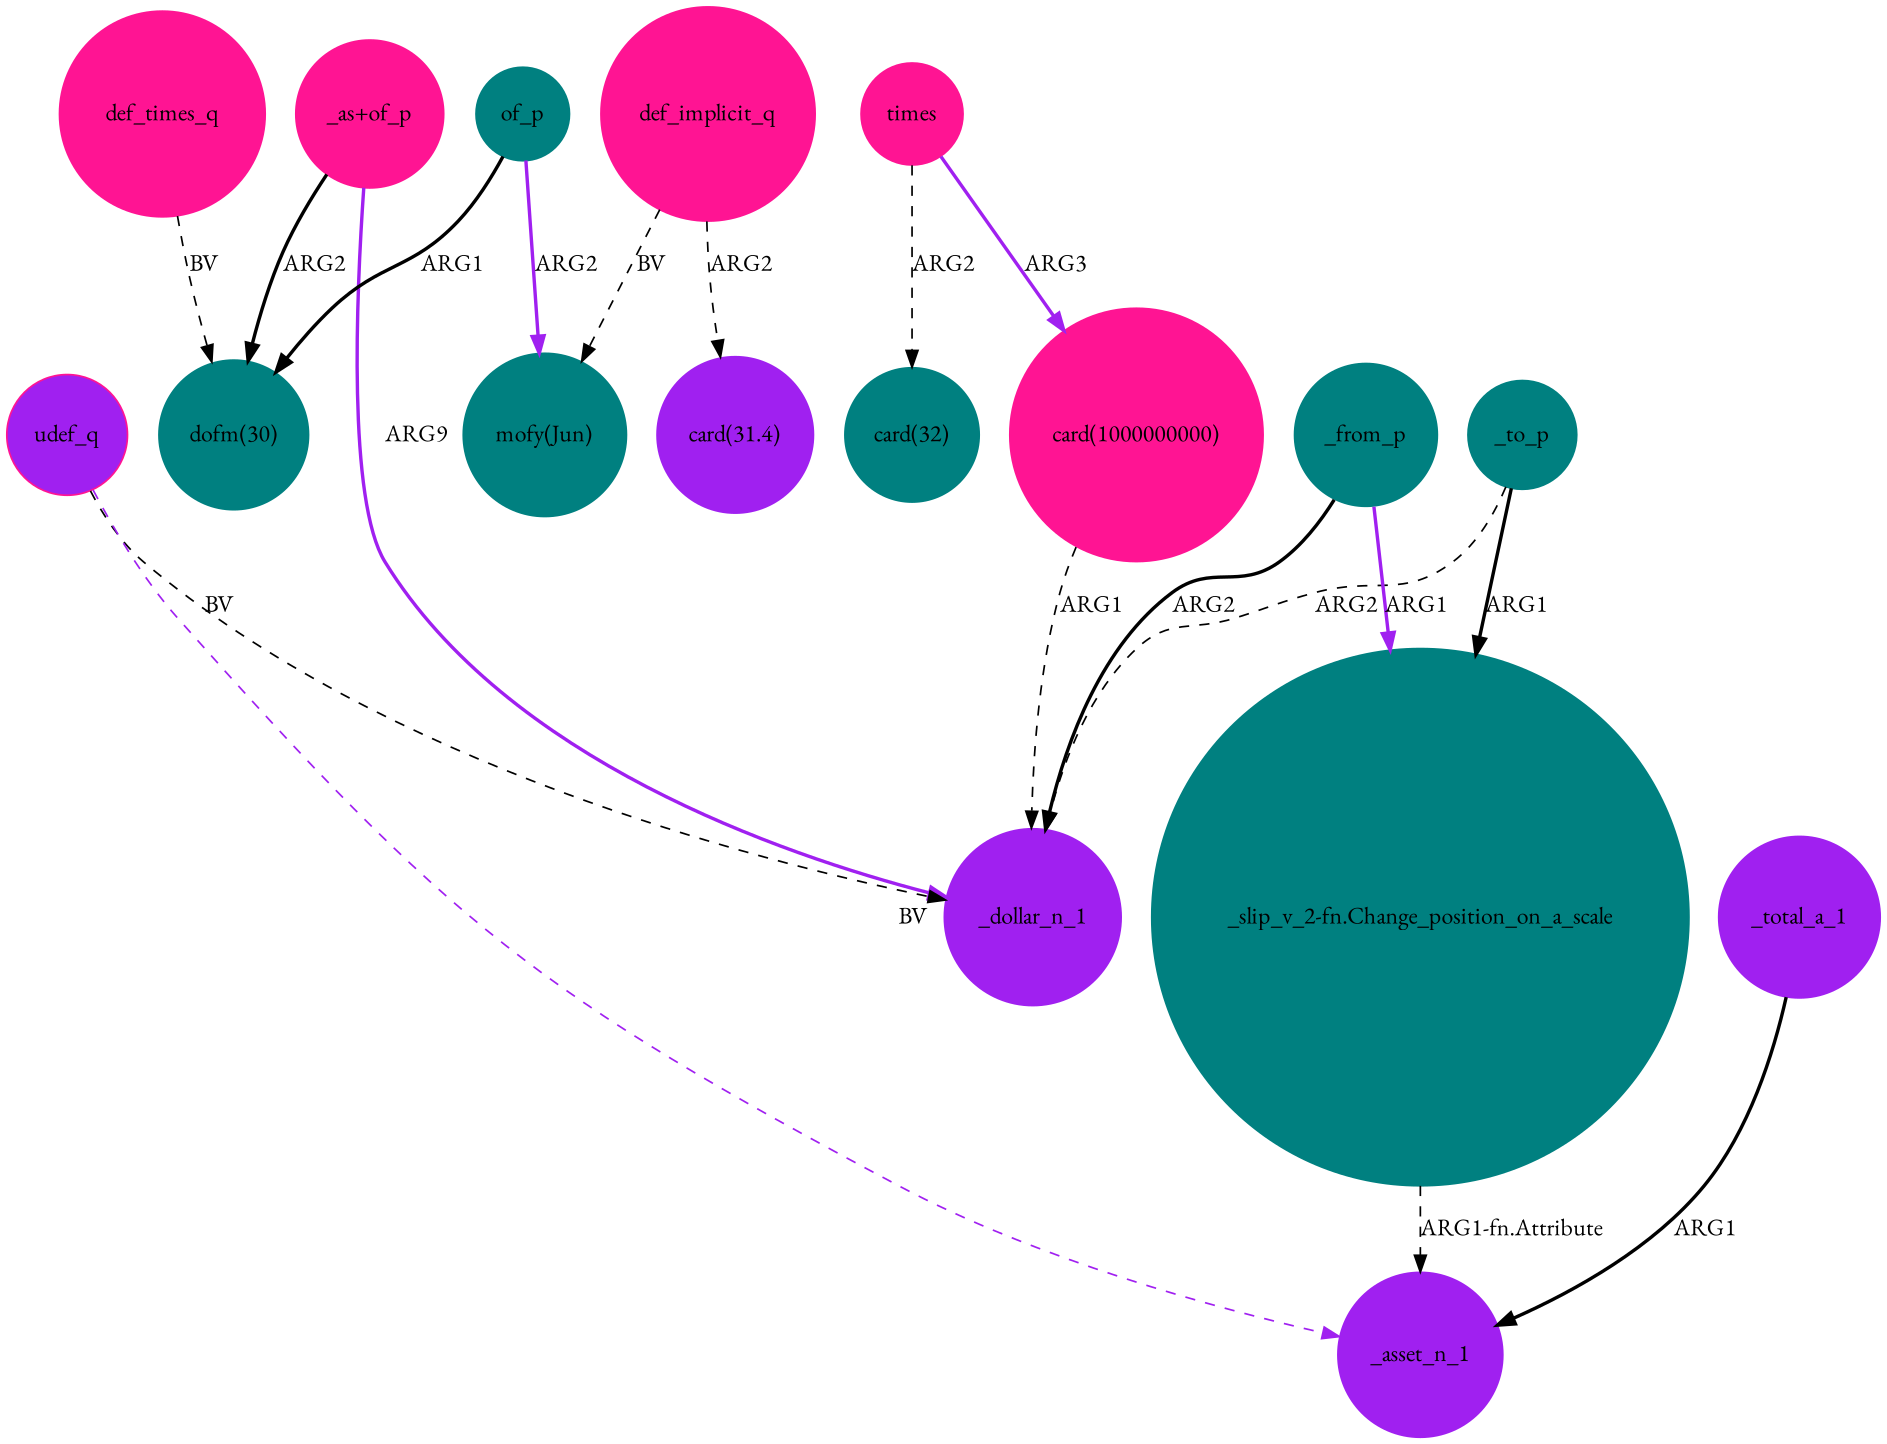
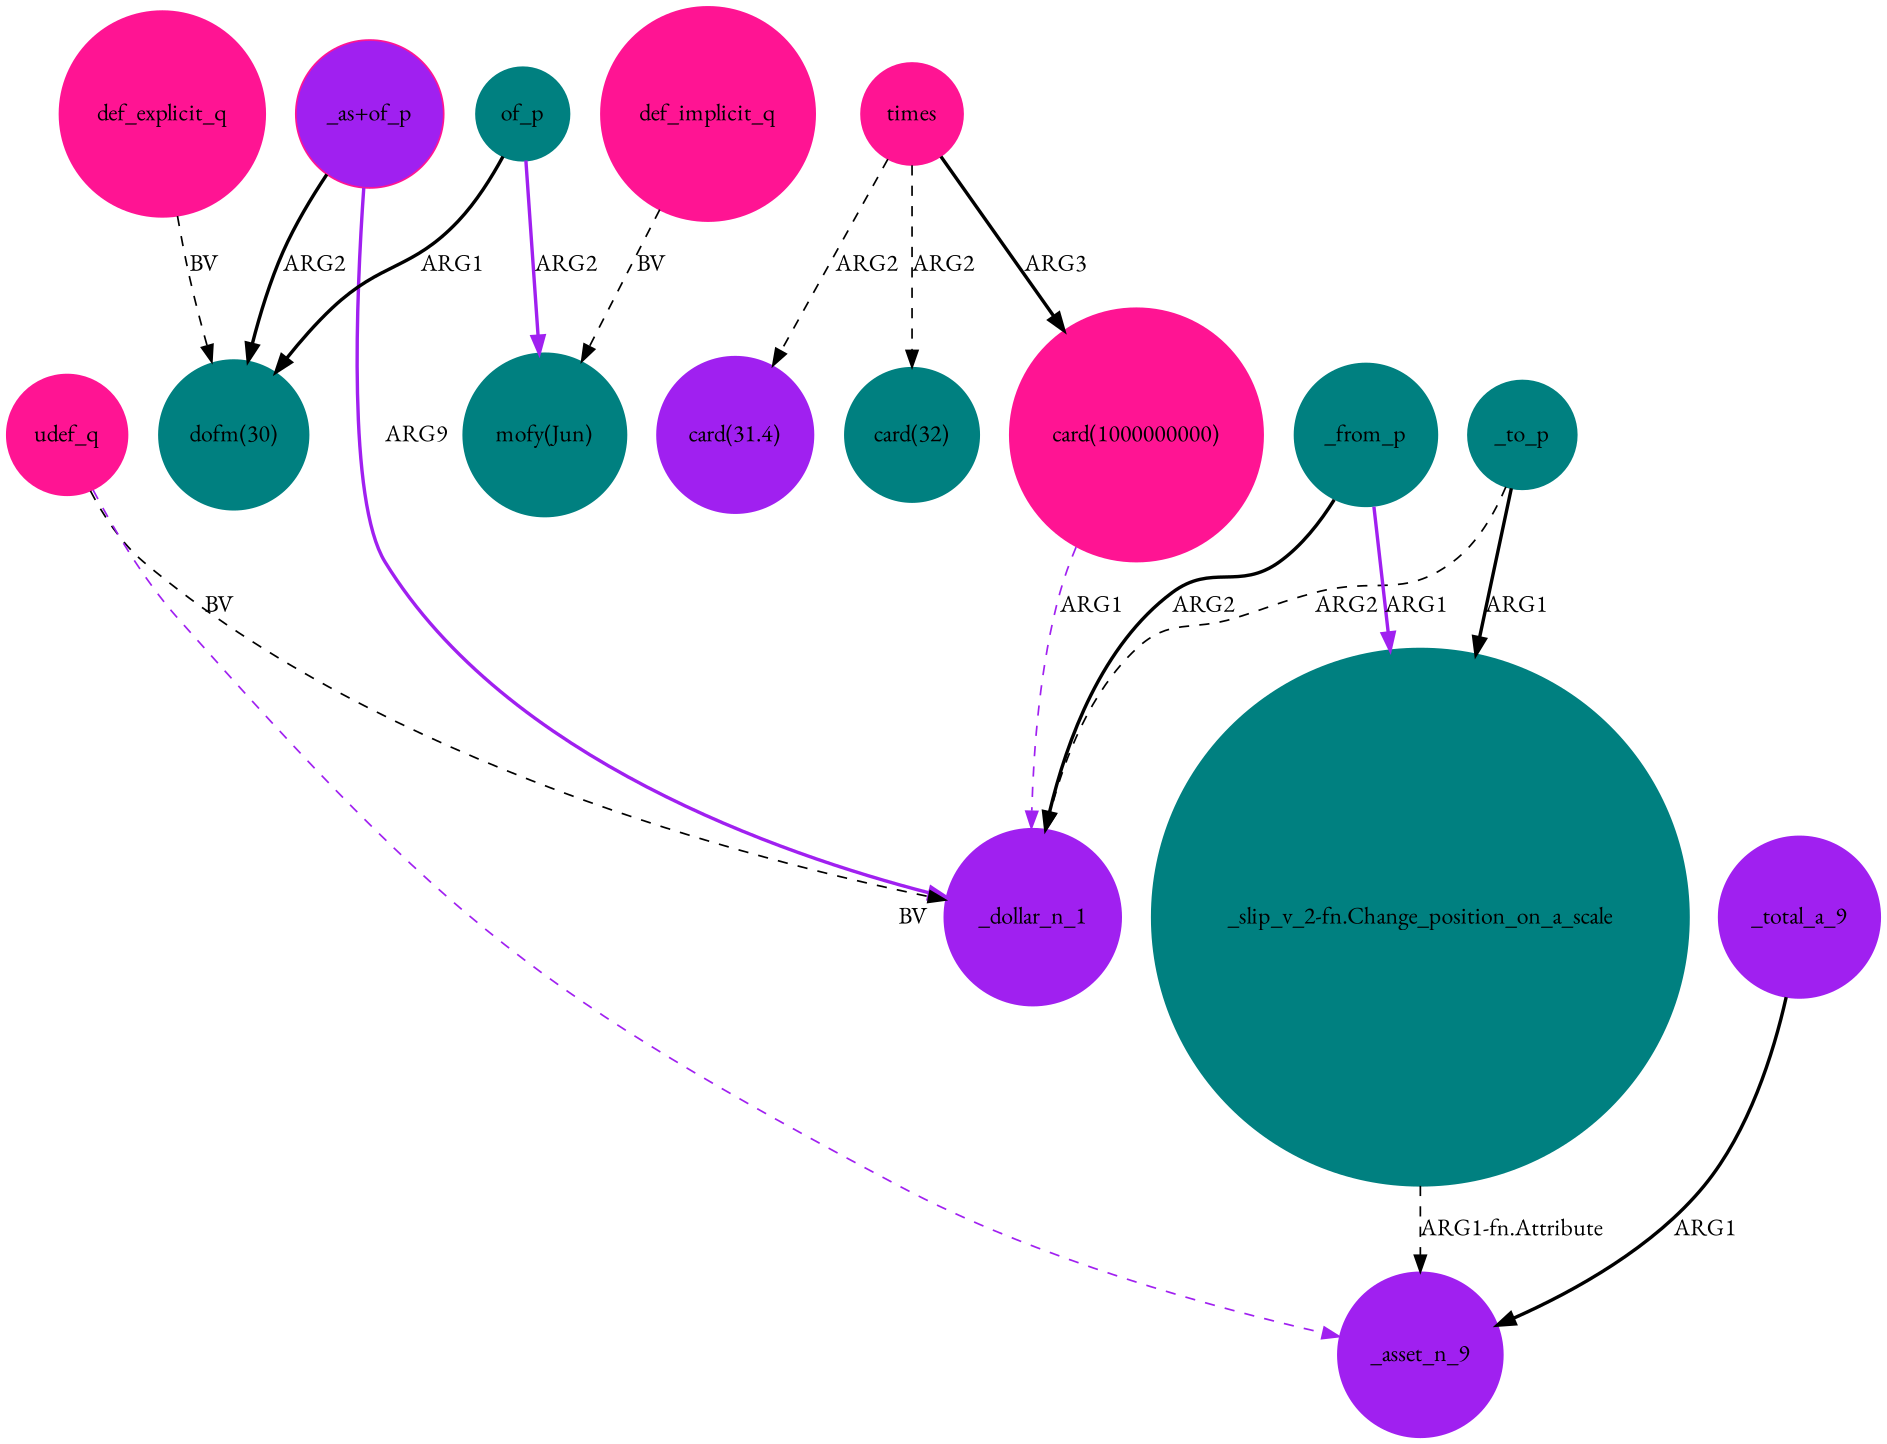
(162, 114) -> (162, 114)
(370, 114) -> (370, 114)
(997, 236) -> (997, 236)
(710, 281) -> (834, 255)
(67, 435) -> (67, 435)
(1043, 677) -> (1043, 677)
(1799, 917) -> (1799, 917)
(1420, 1355) -> (1420, 1355)
